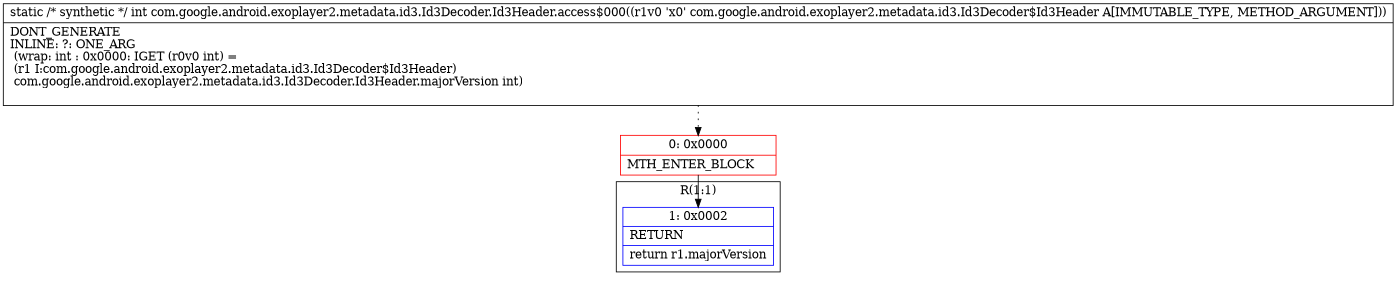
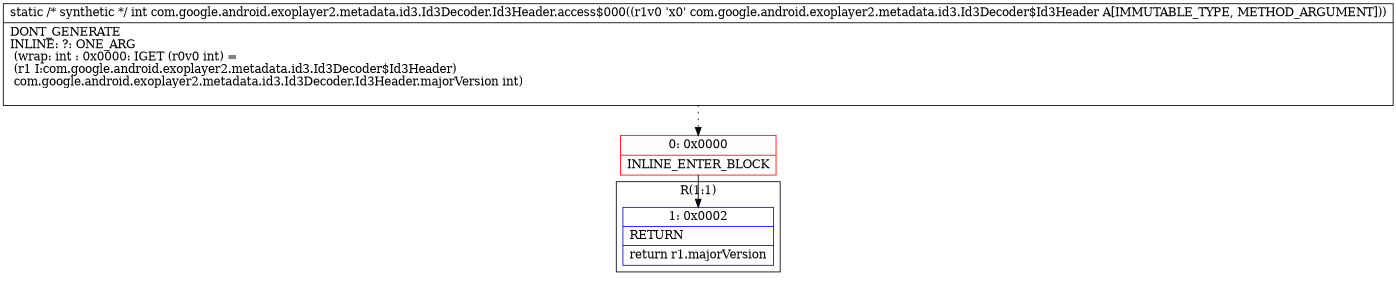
(691, 165) -> (698, 165)
